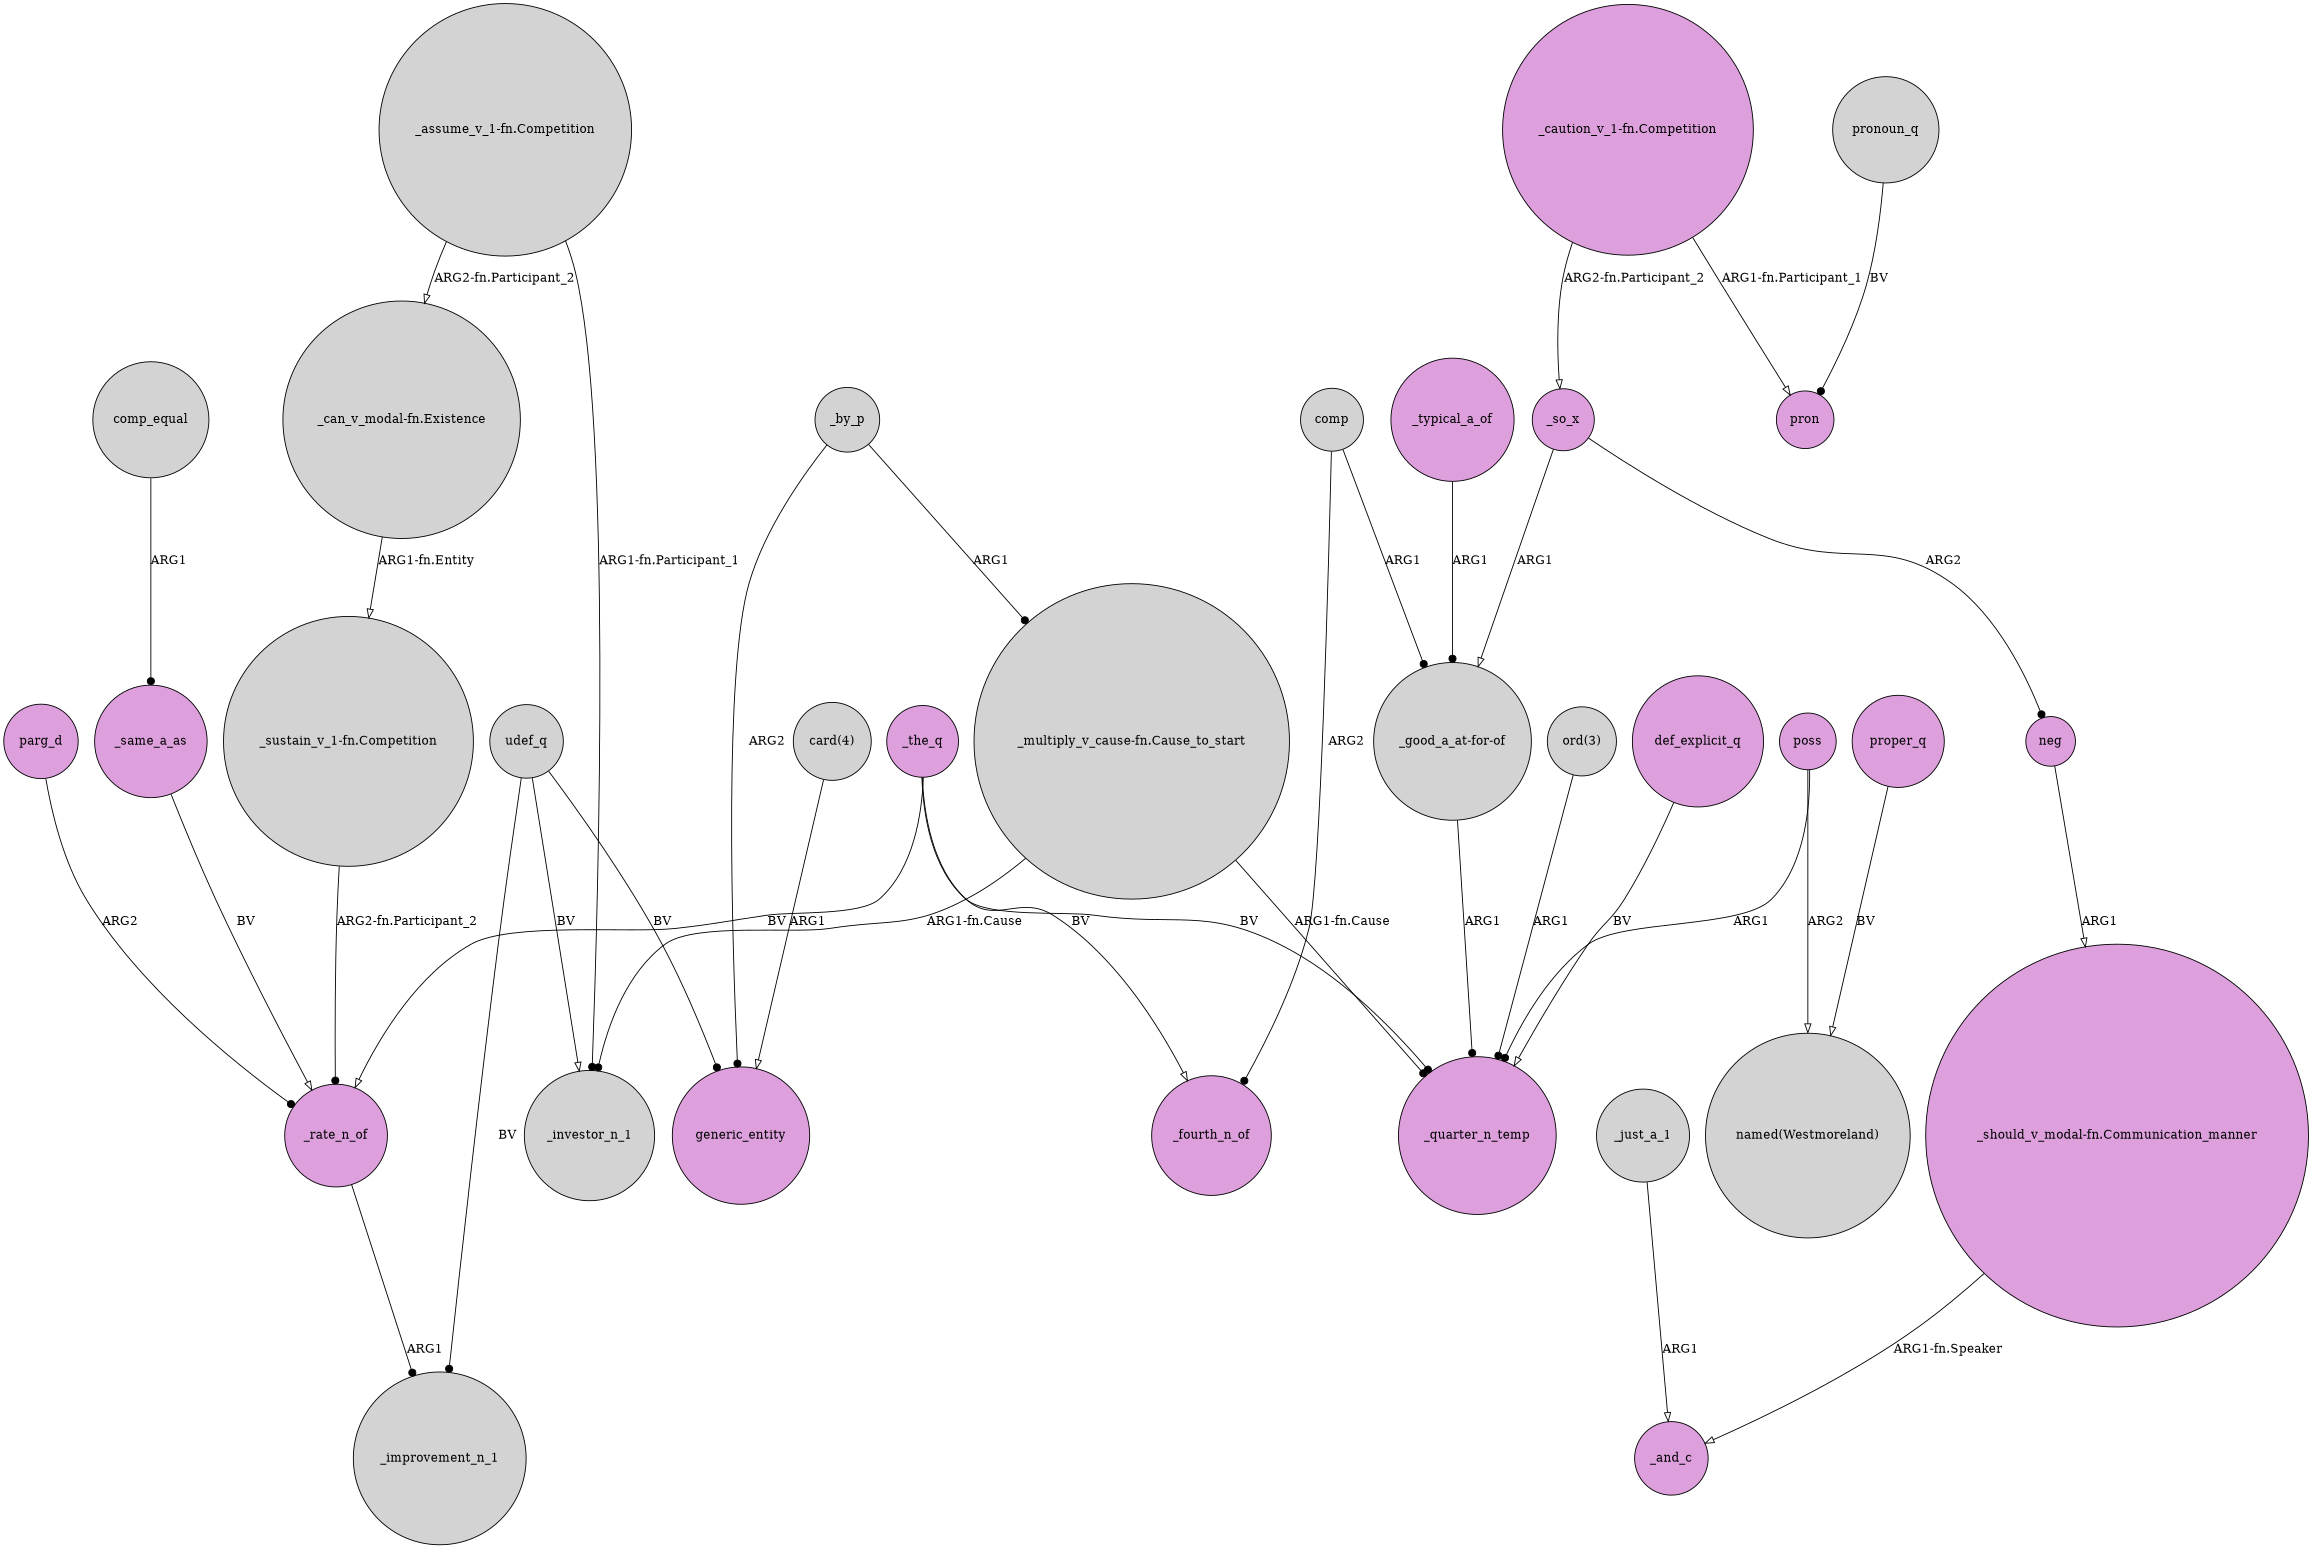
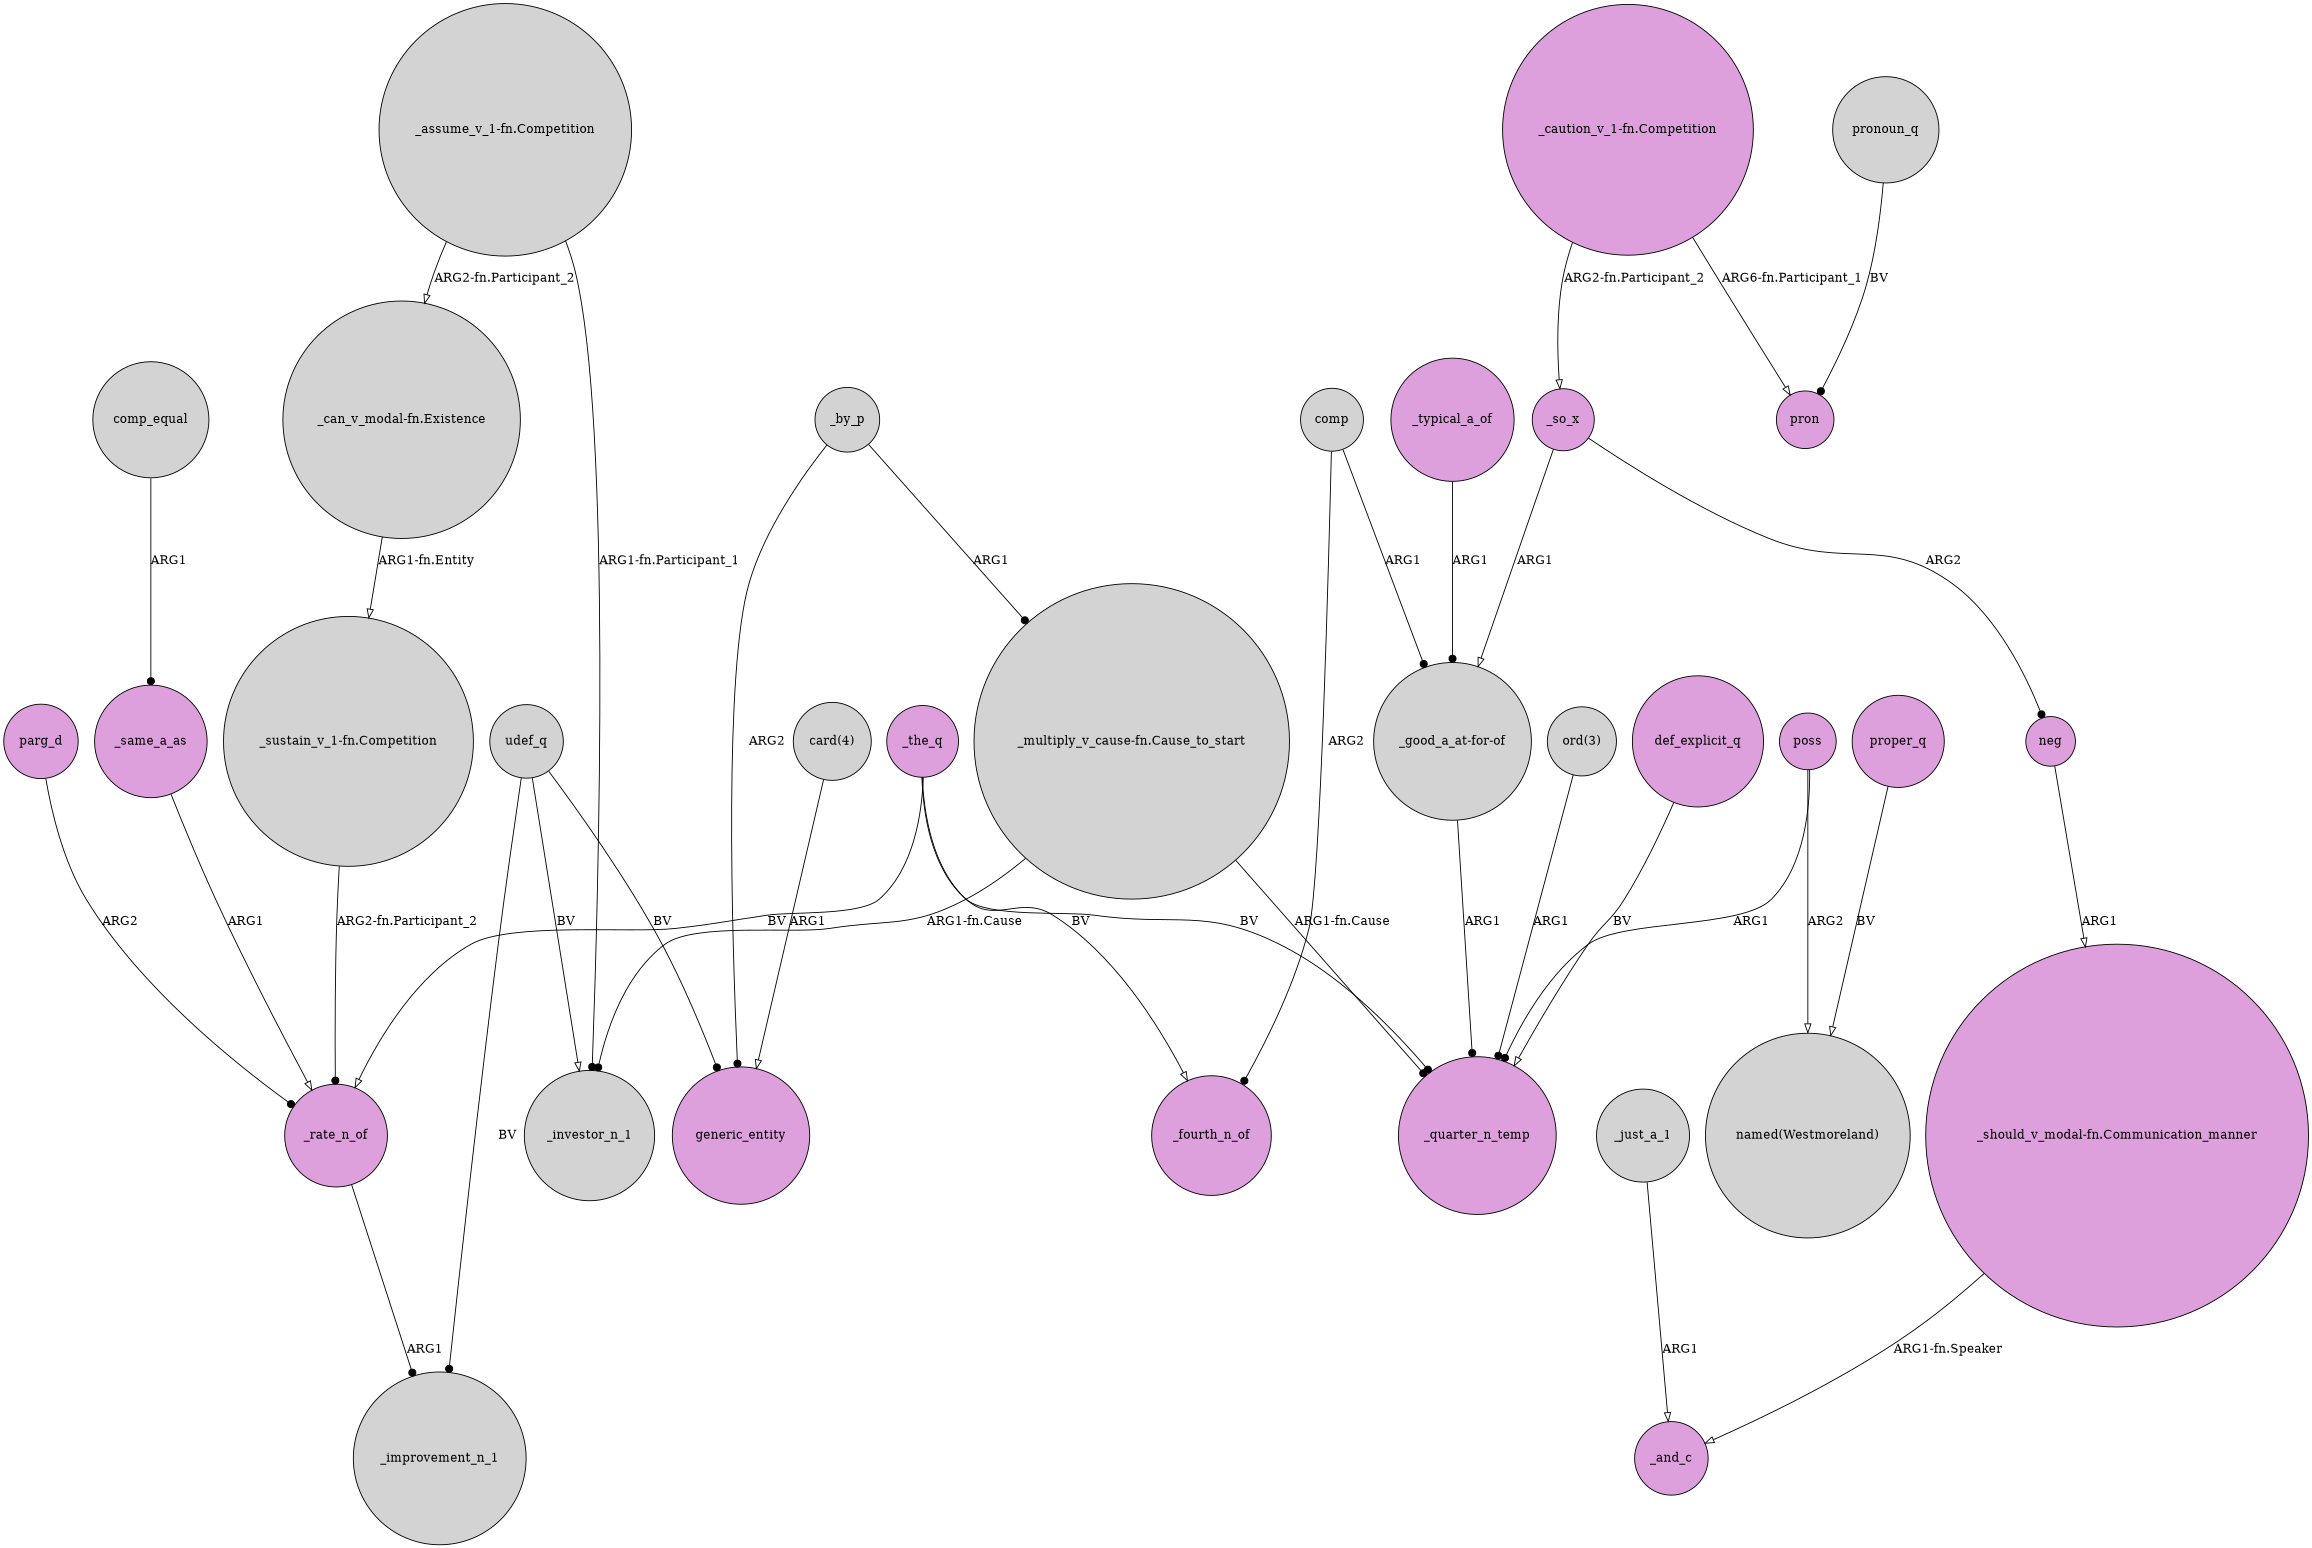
(1792, 279) -> (1792, 279)
(246, 922) -> (246, 922)
